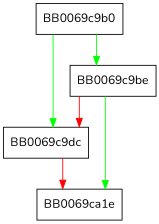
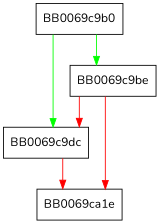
(105, 138) -> (105, 138)
